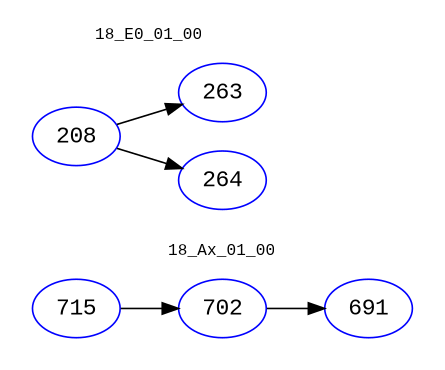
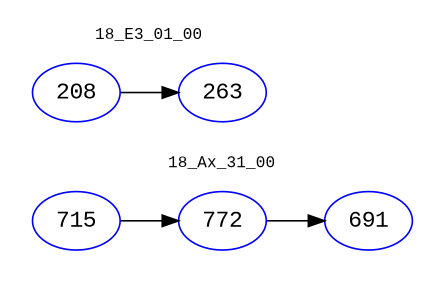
(149, 35) -> (149, 35)
(222, 180) -> none
(222, 251) -> (222, 163)
(222, 308) -> (222, 221)
